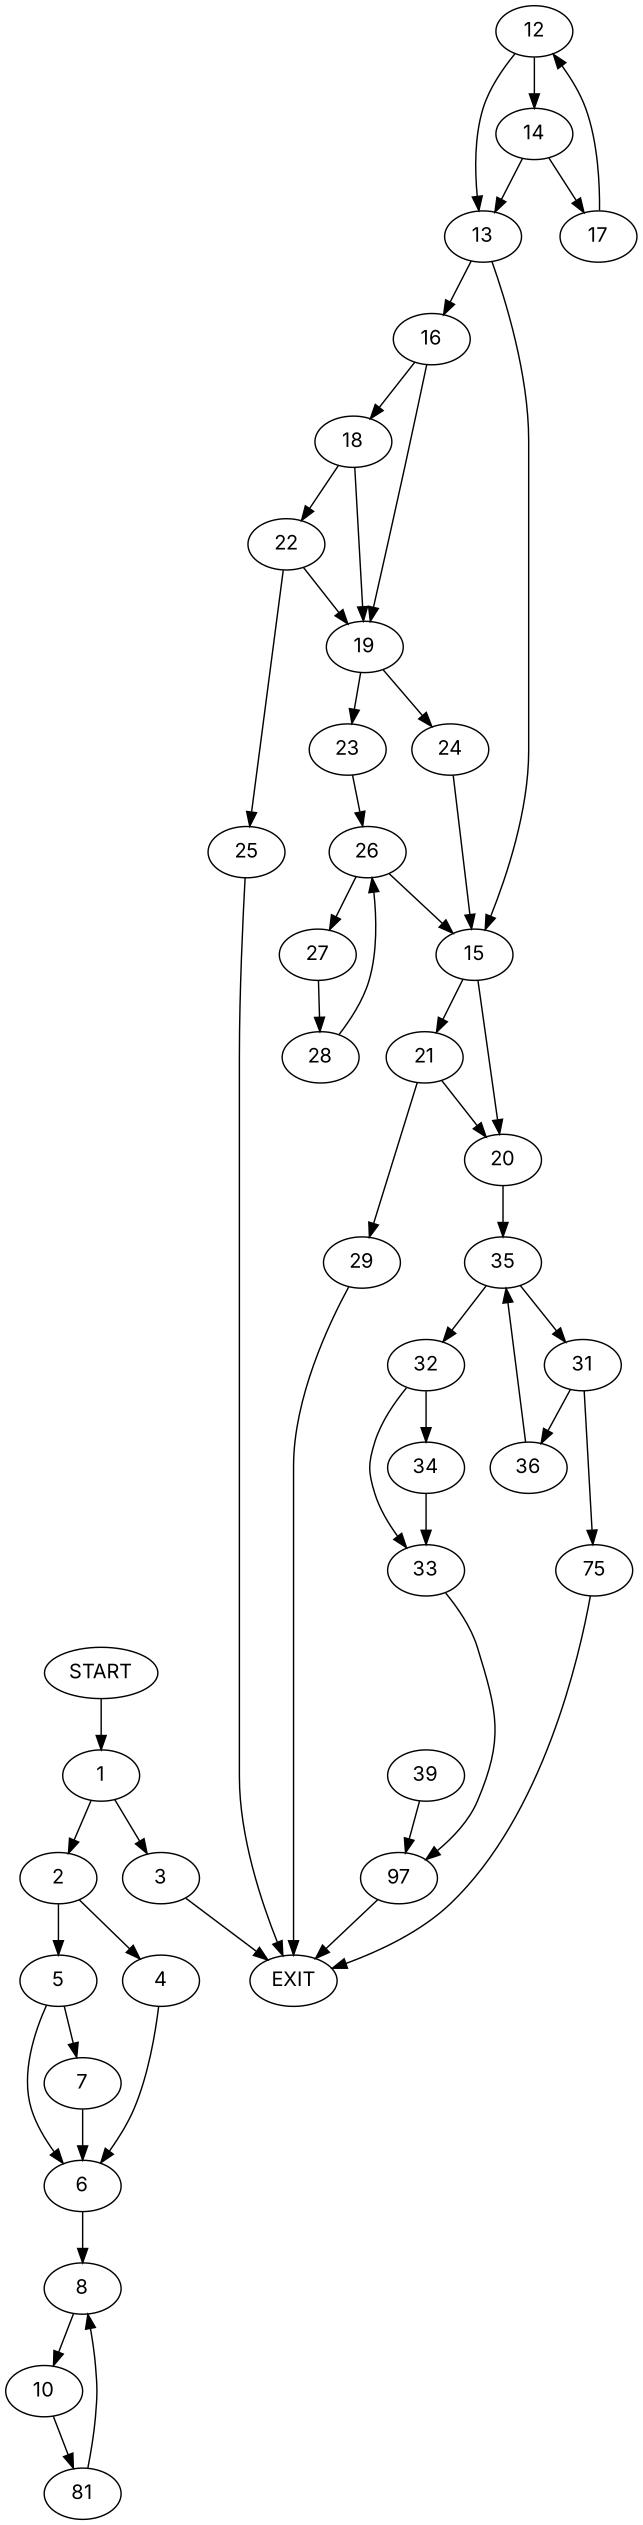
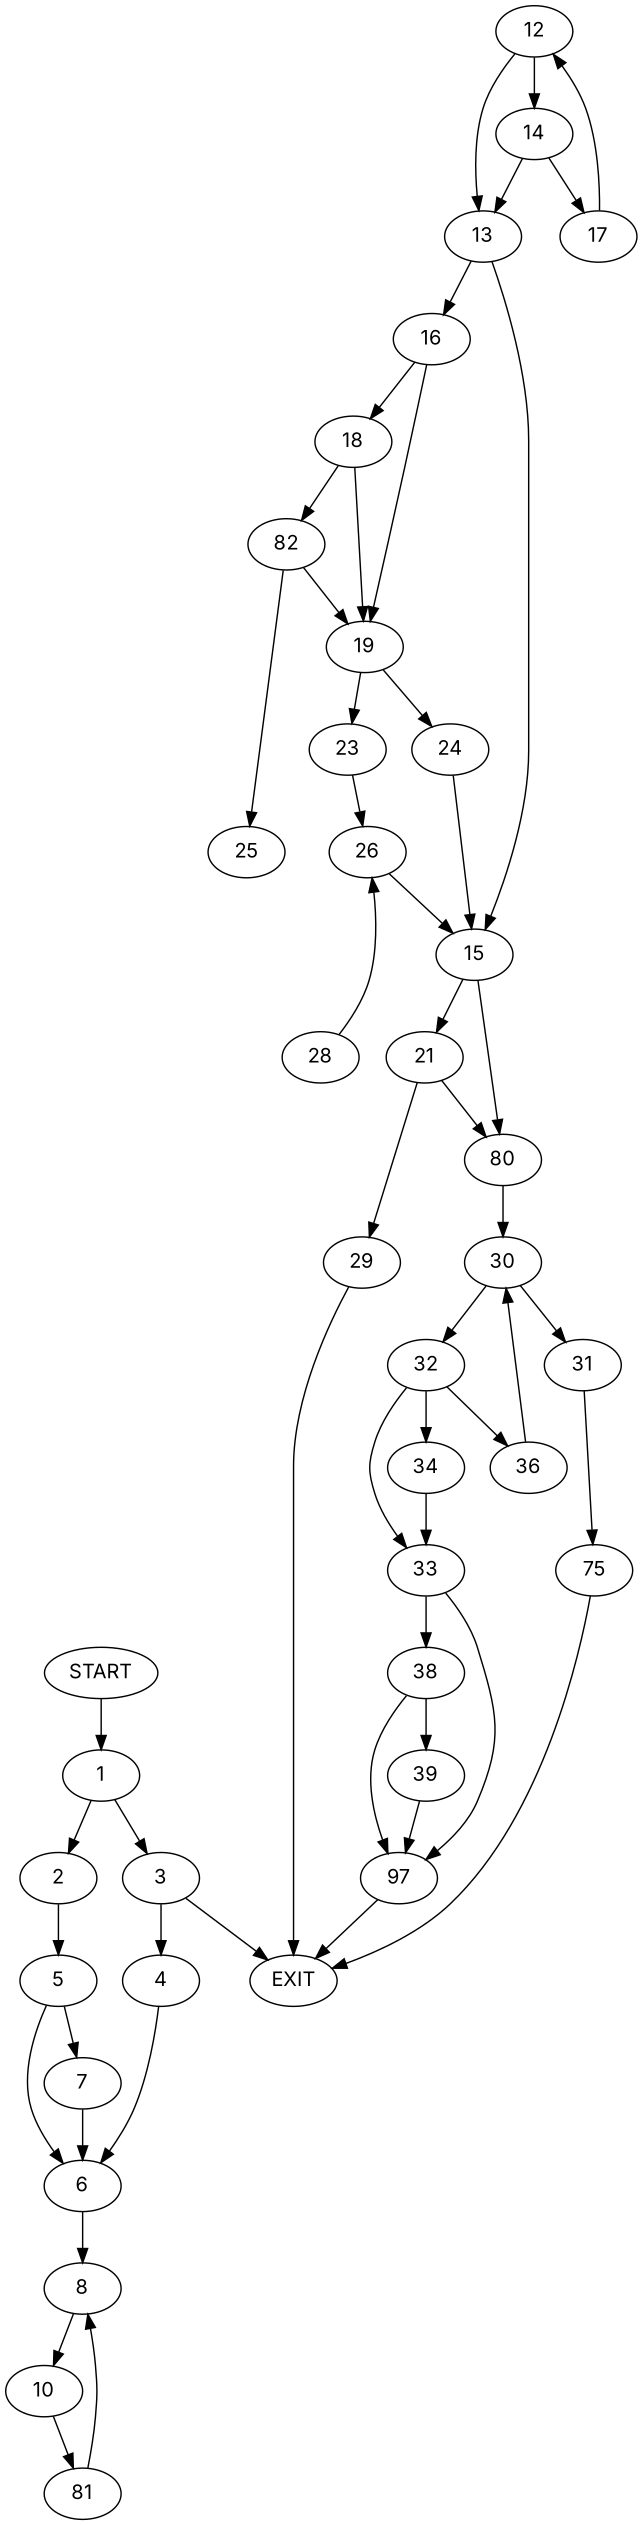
(286, 544) -> (286, 544)
(318, 955) -> none
(503, 1160) -> (503, 1160)
(503, 1263) -> (503, 1263)
(559, 1410) -> (472, 1411)
(239, 1412) -> none
none -> (426, 1673)
(104, 1924) -> (161, 1922)
